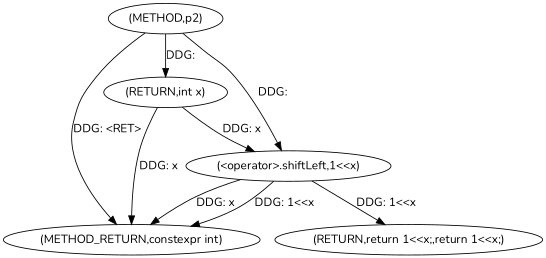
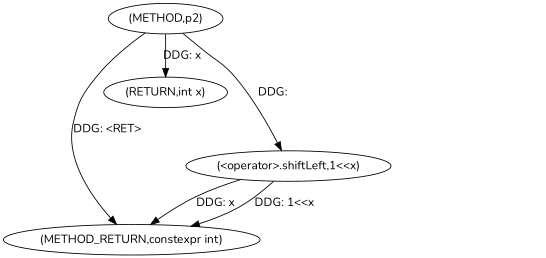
(182, 55) -> (182, 55)
(213, 130) -> none
(137, 160) -> none
(409, 240) -> none
